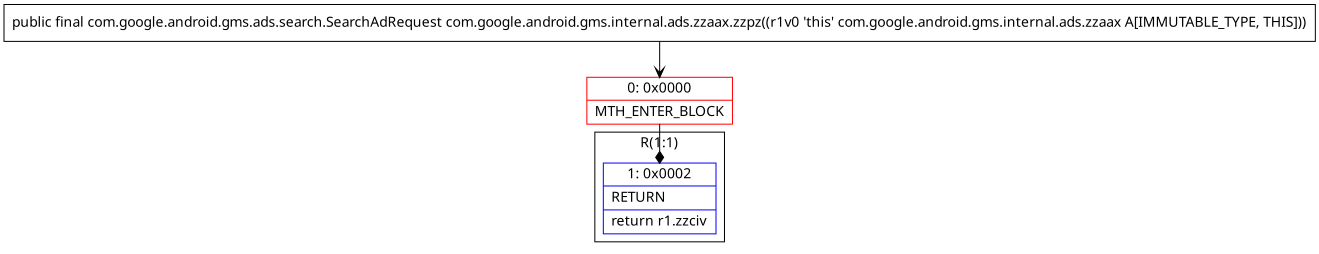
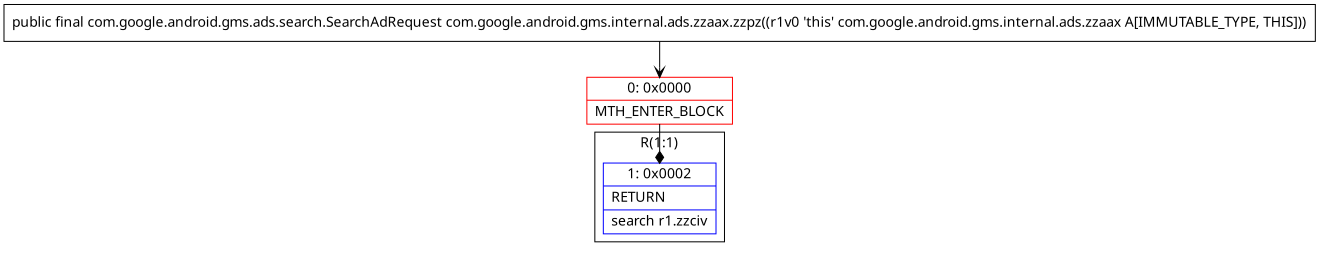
(659, 221) -> (660, 221)
